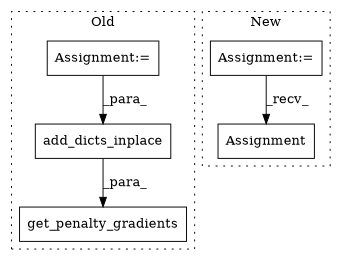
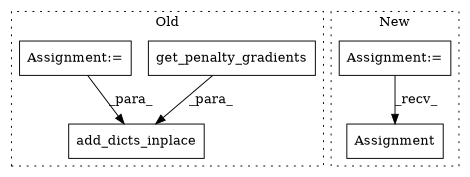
(103, 178) -> (188, 97)
